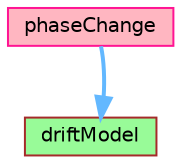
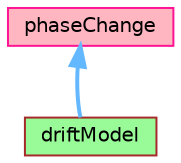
(104, 72) -> (77, 92)
